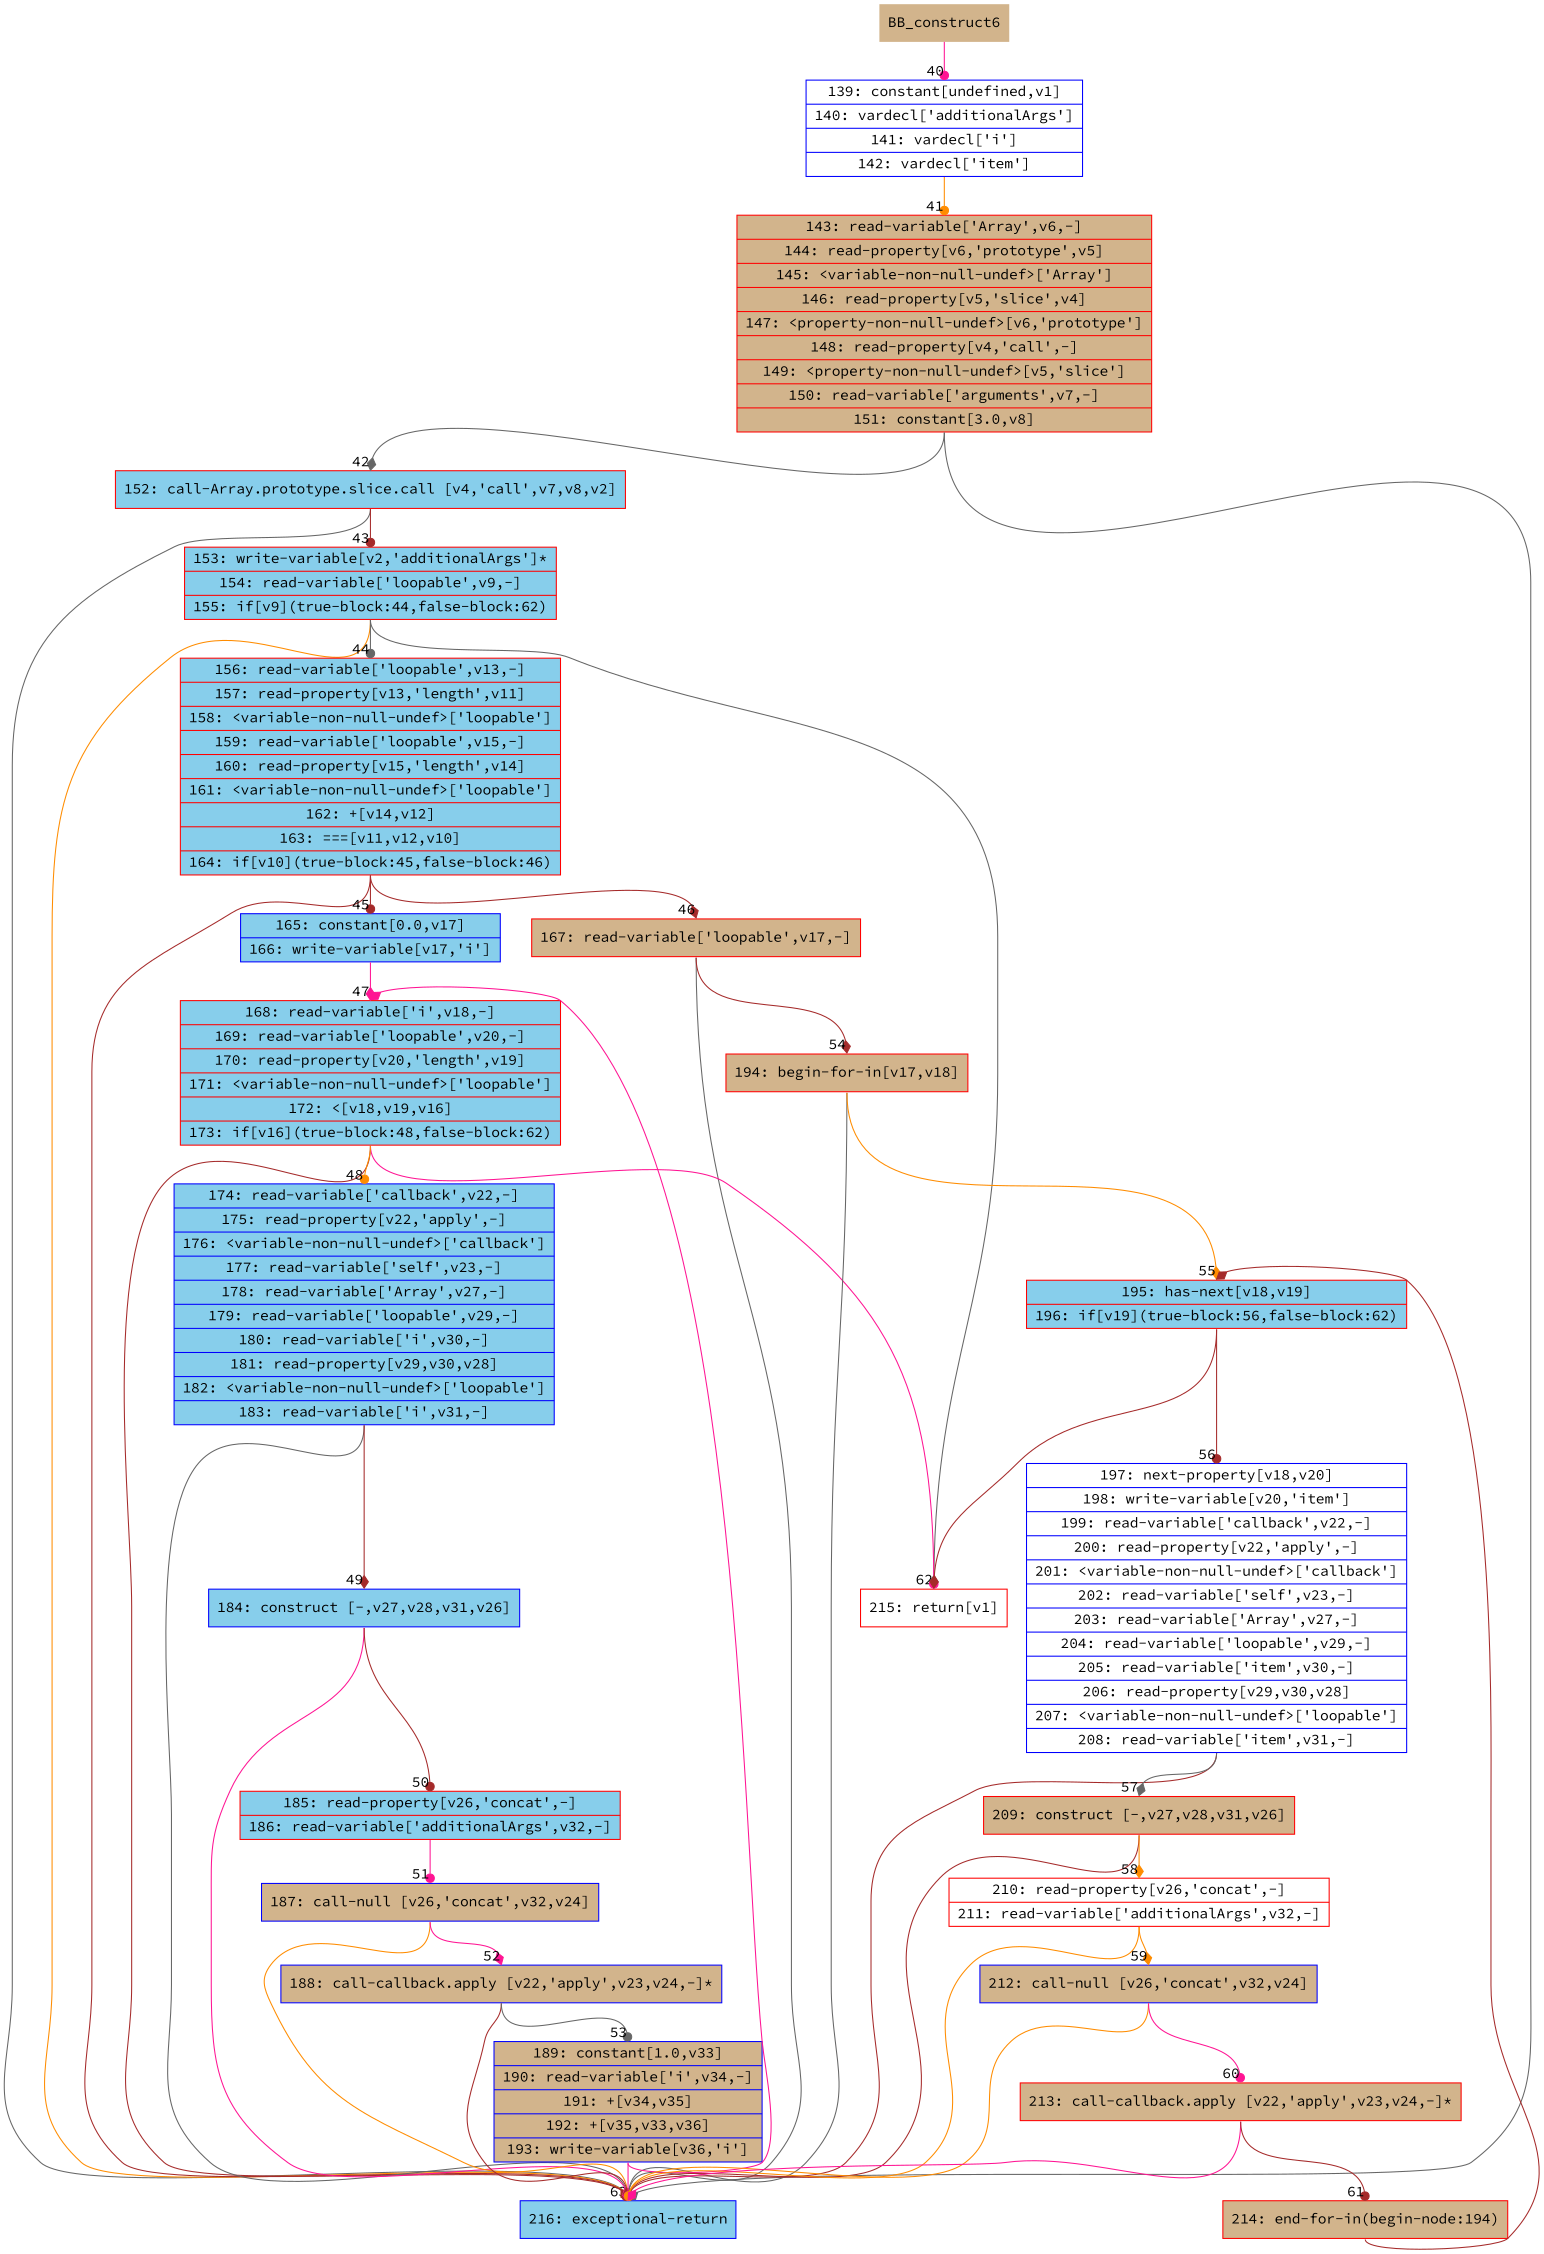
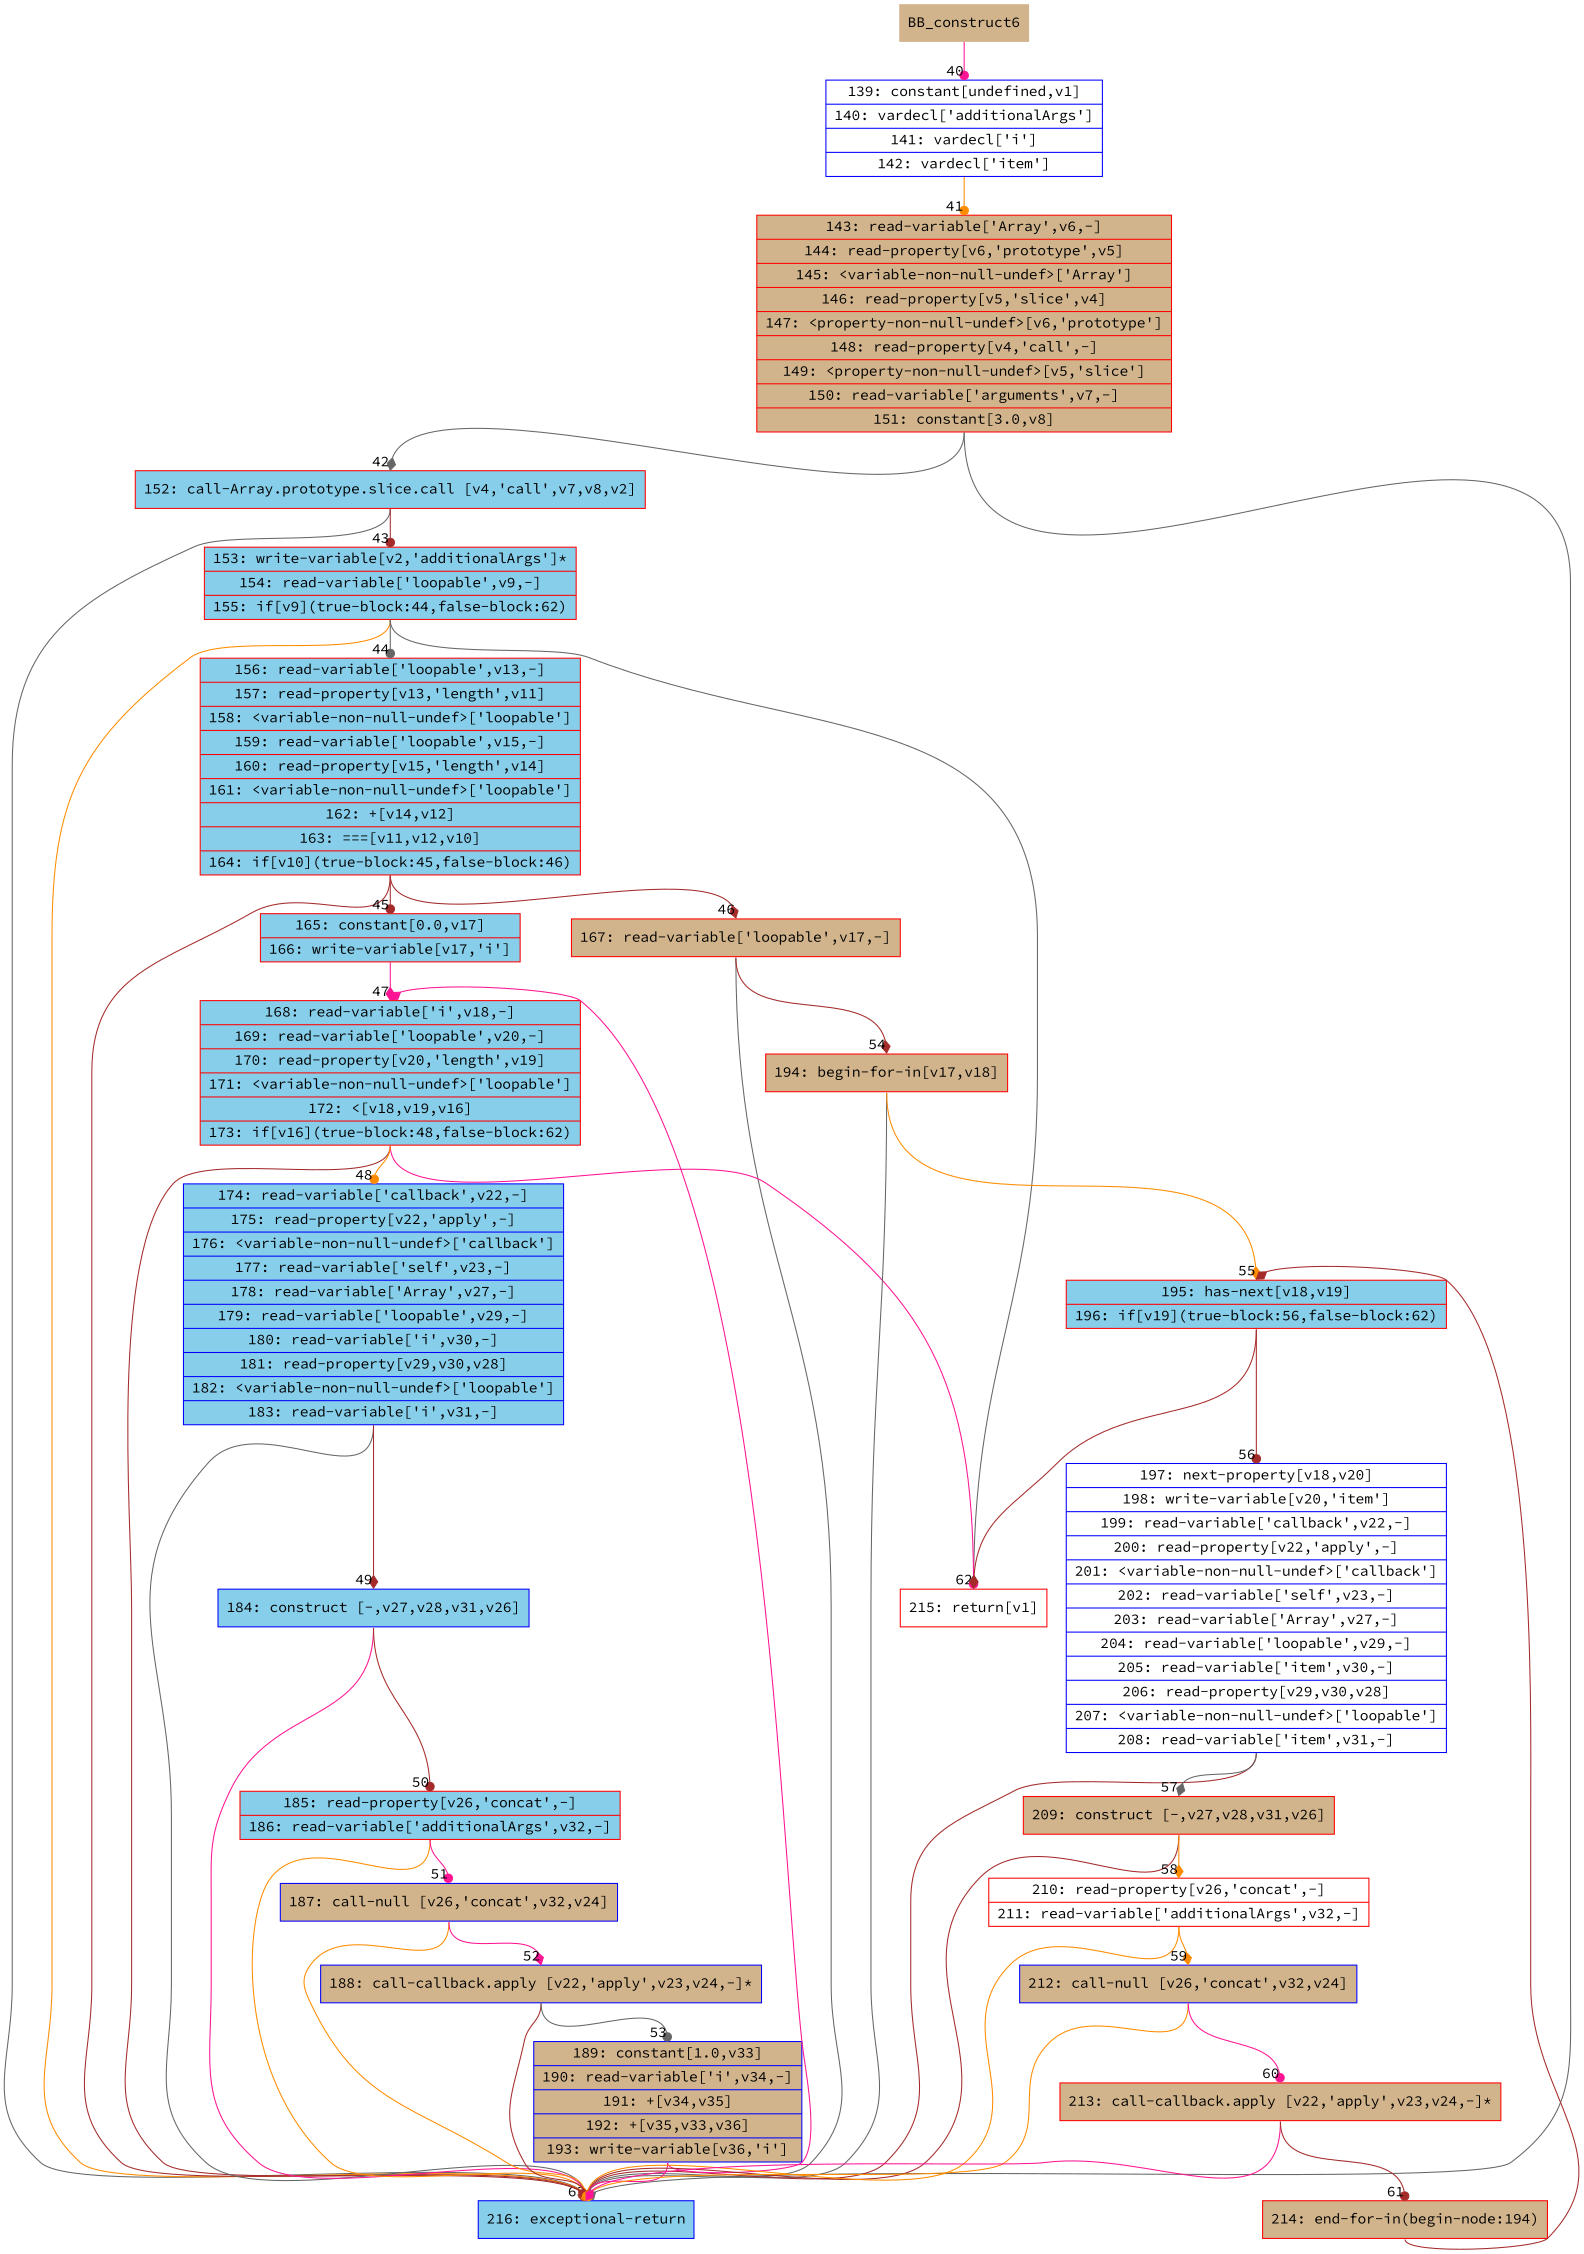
(370, 938) -> (390, 938)
none -> (270, 2066)
